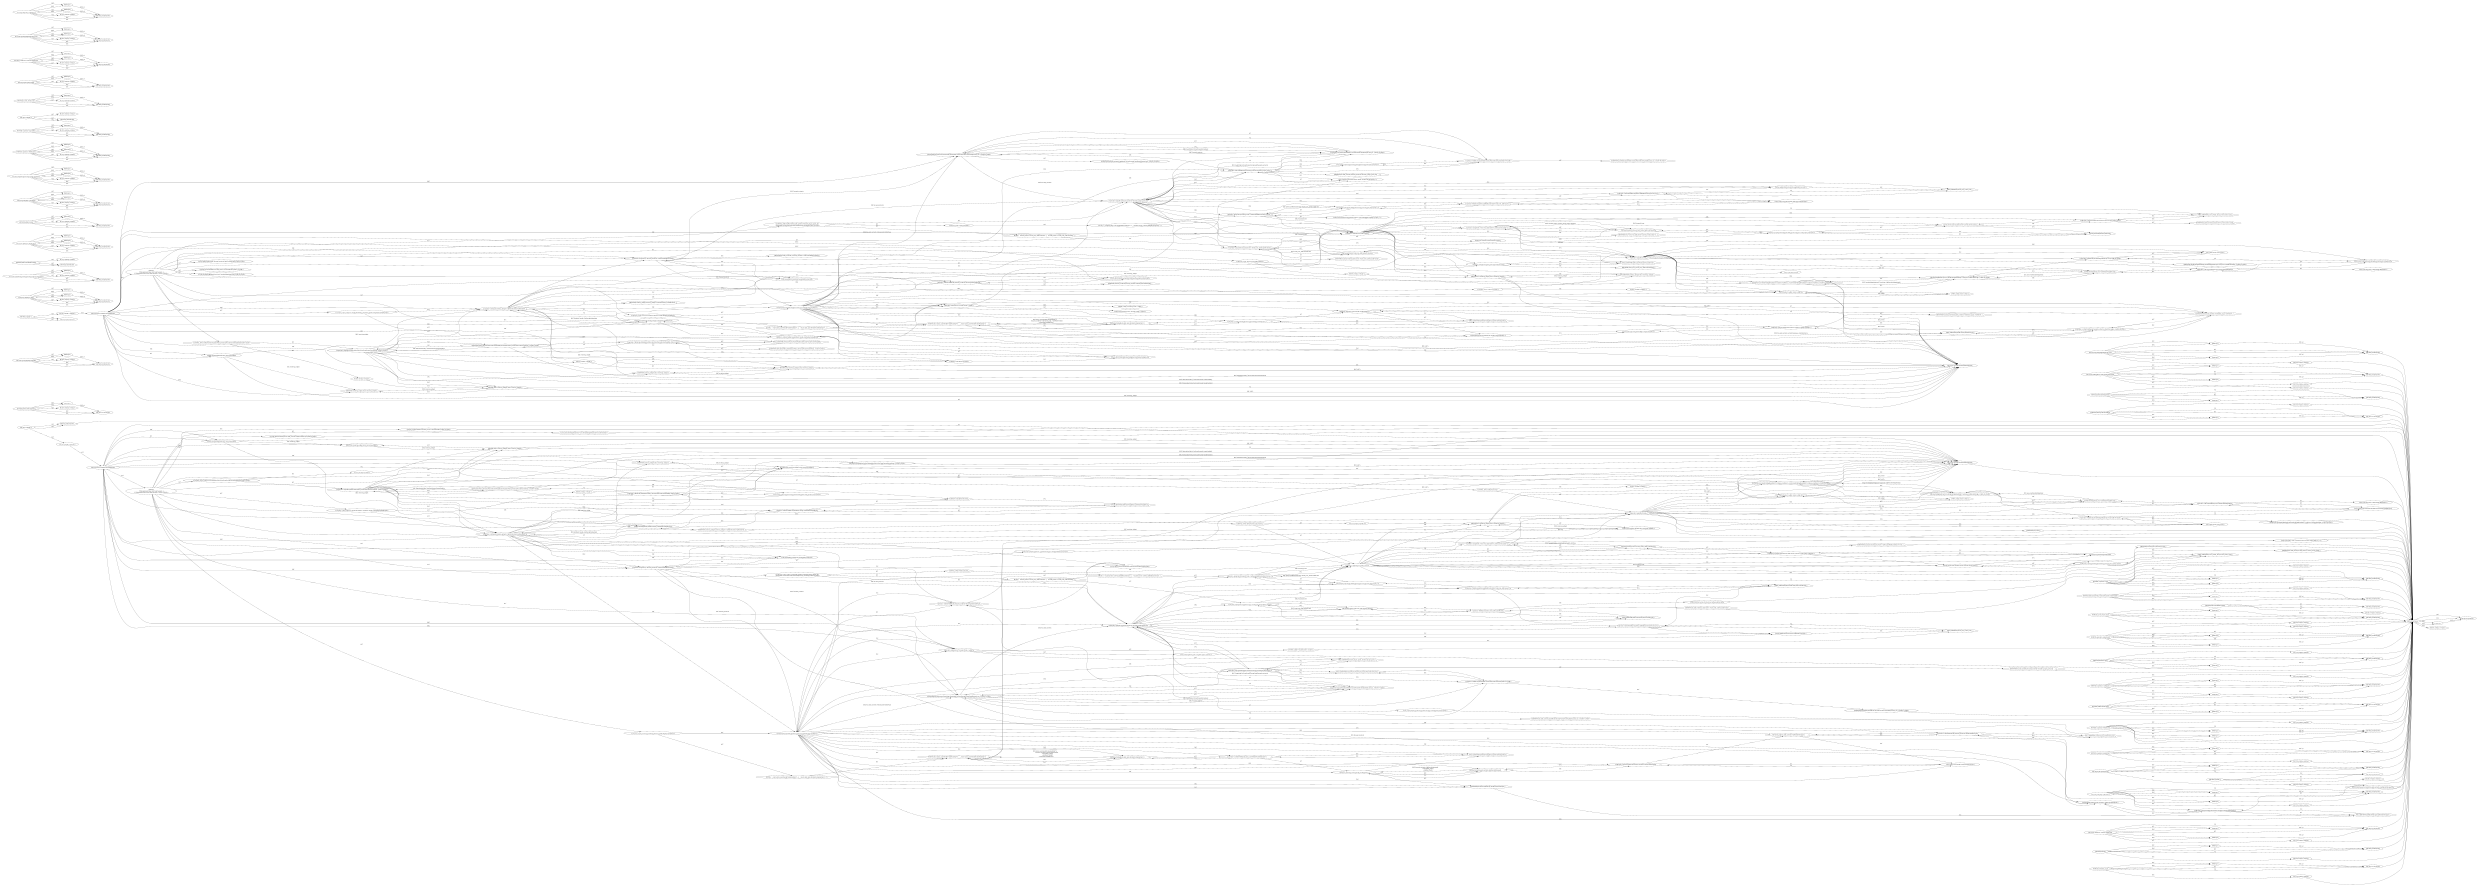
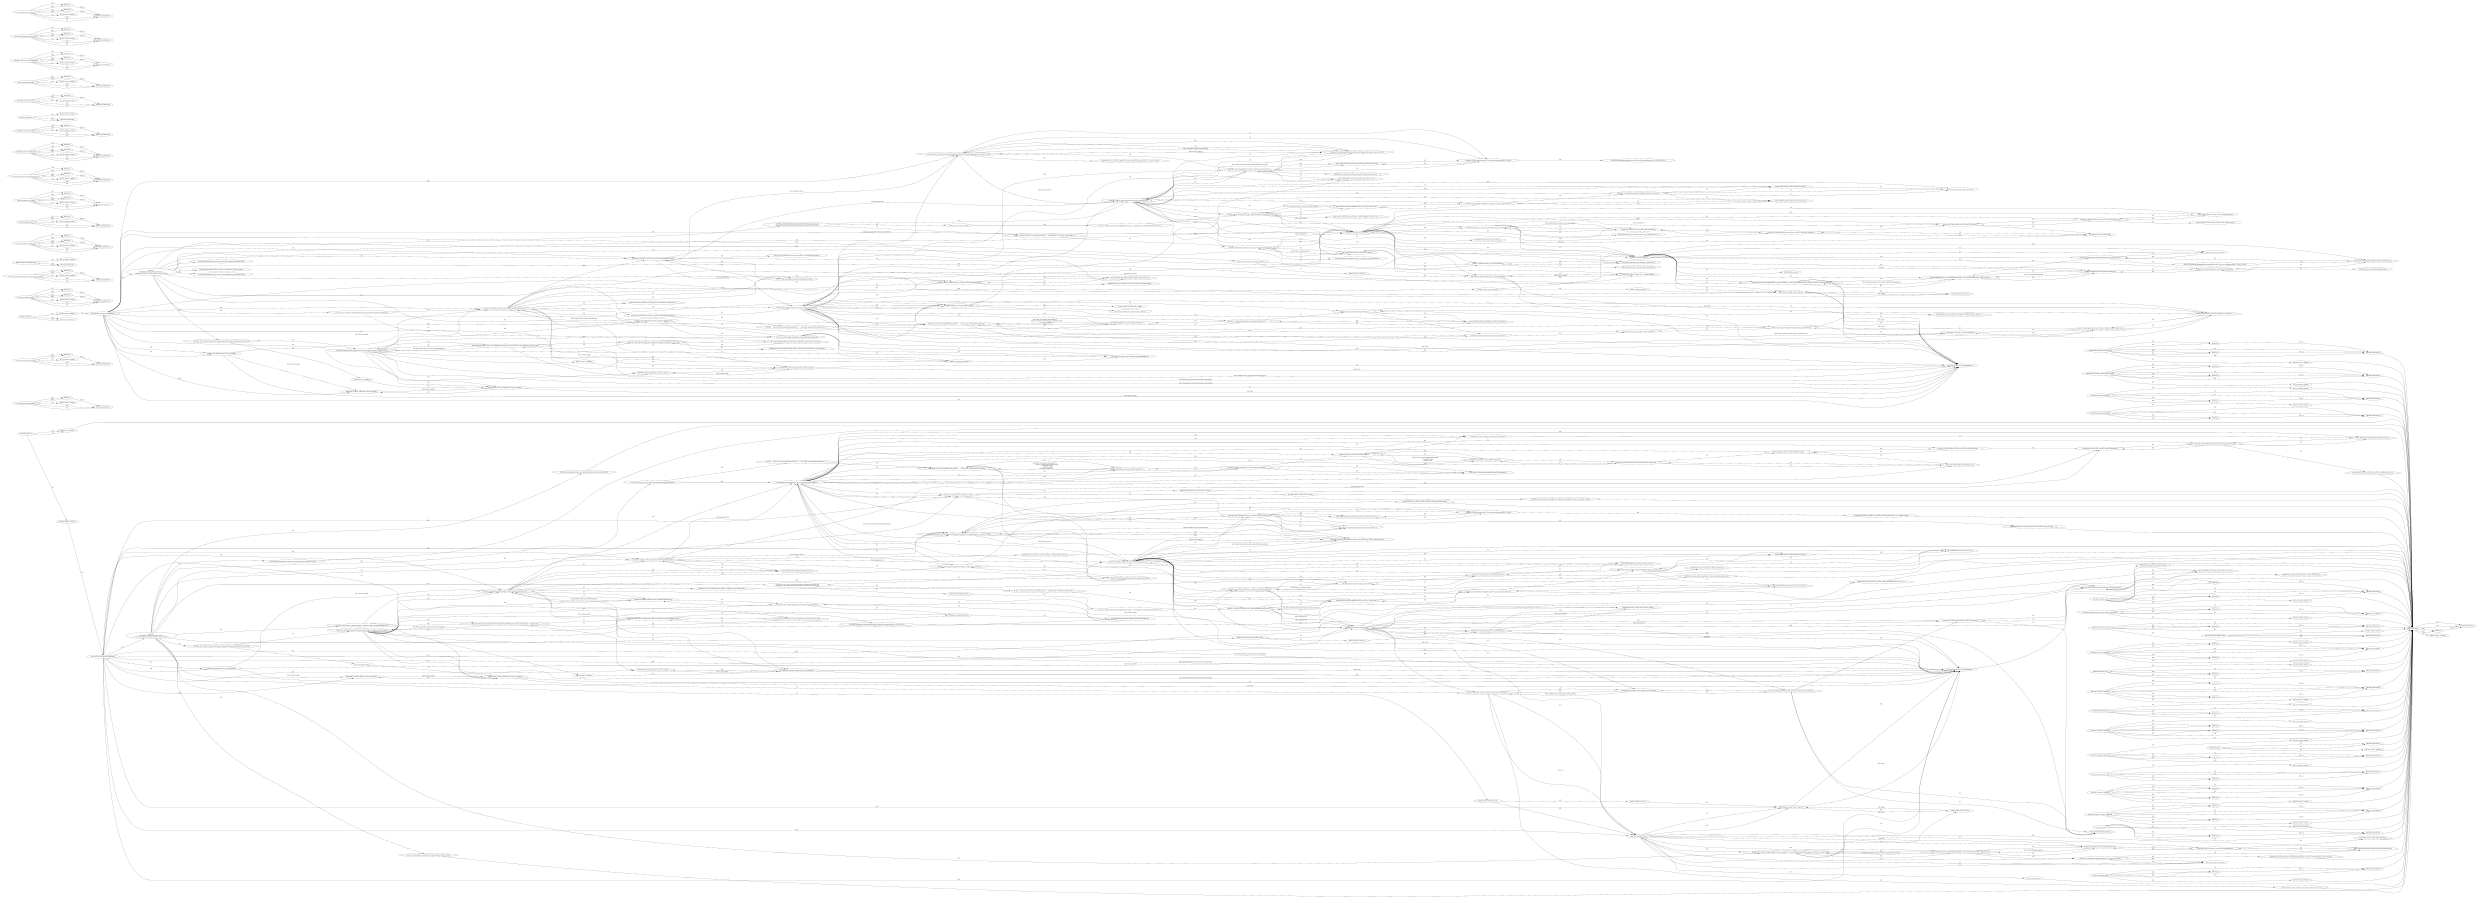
(2100, 736) -> none
